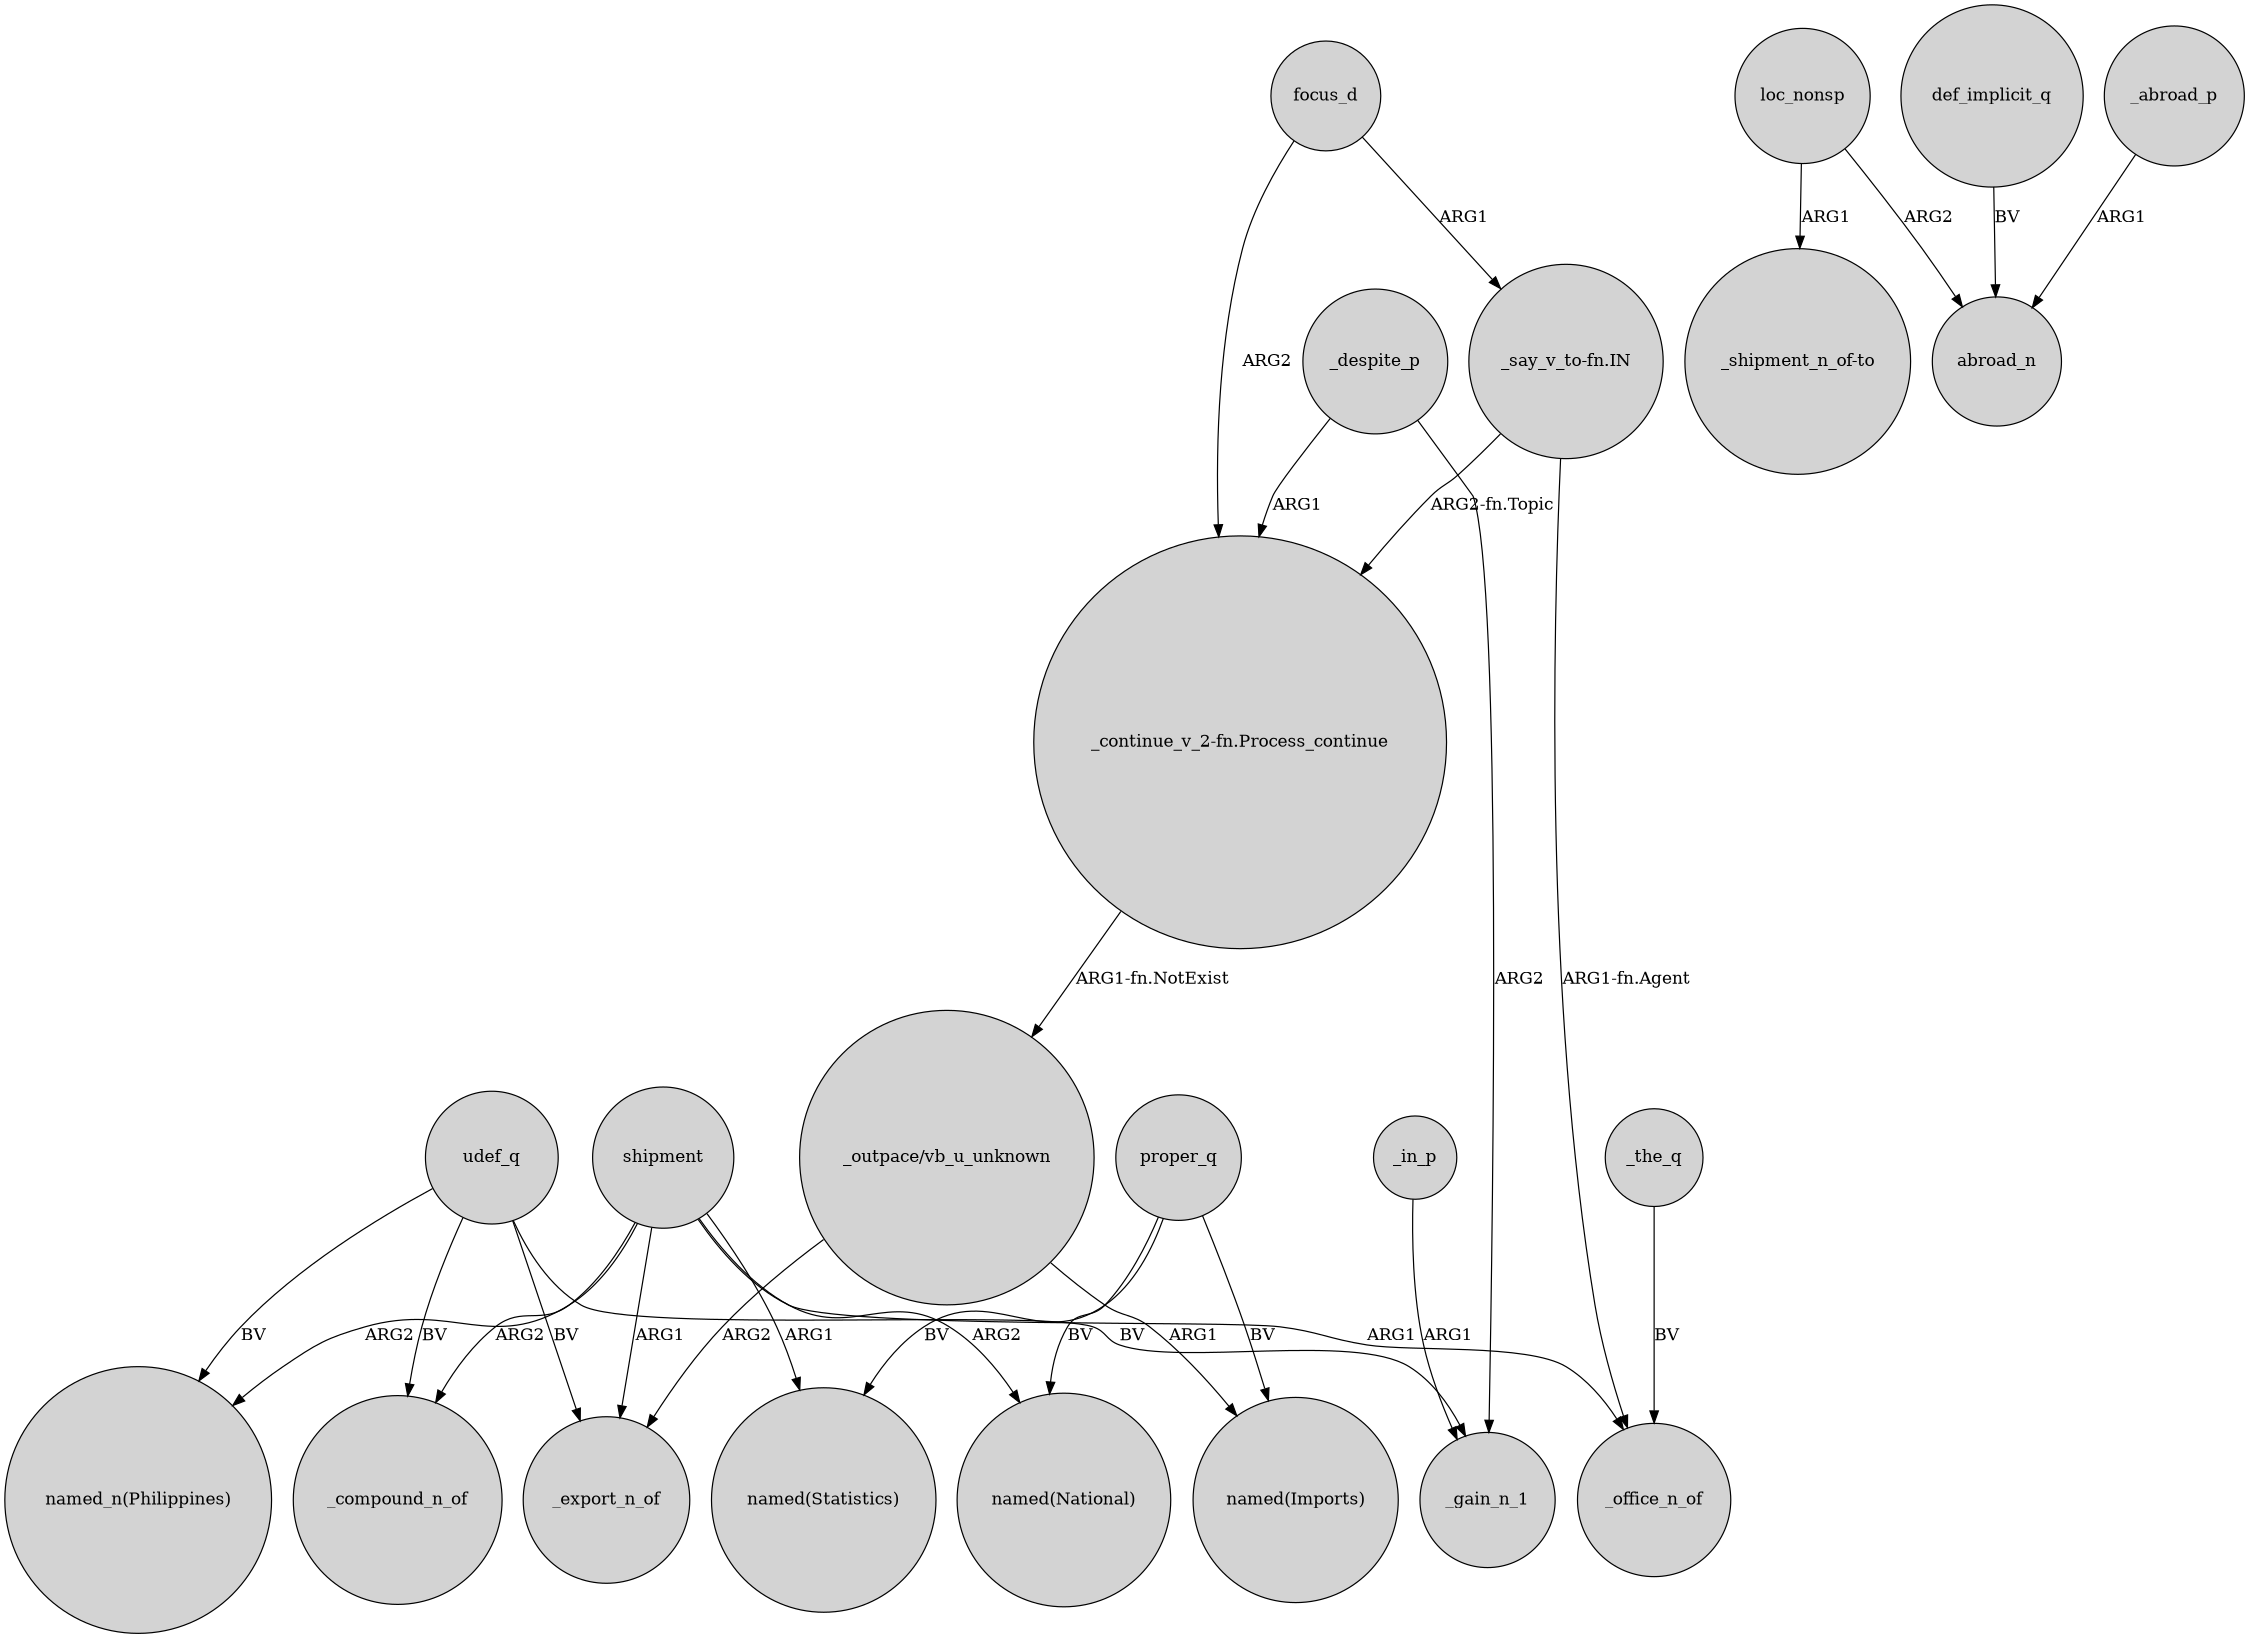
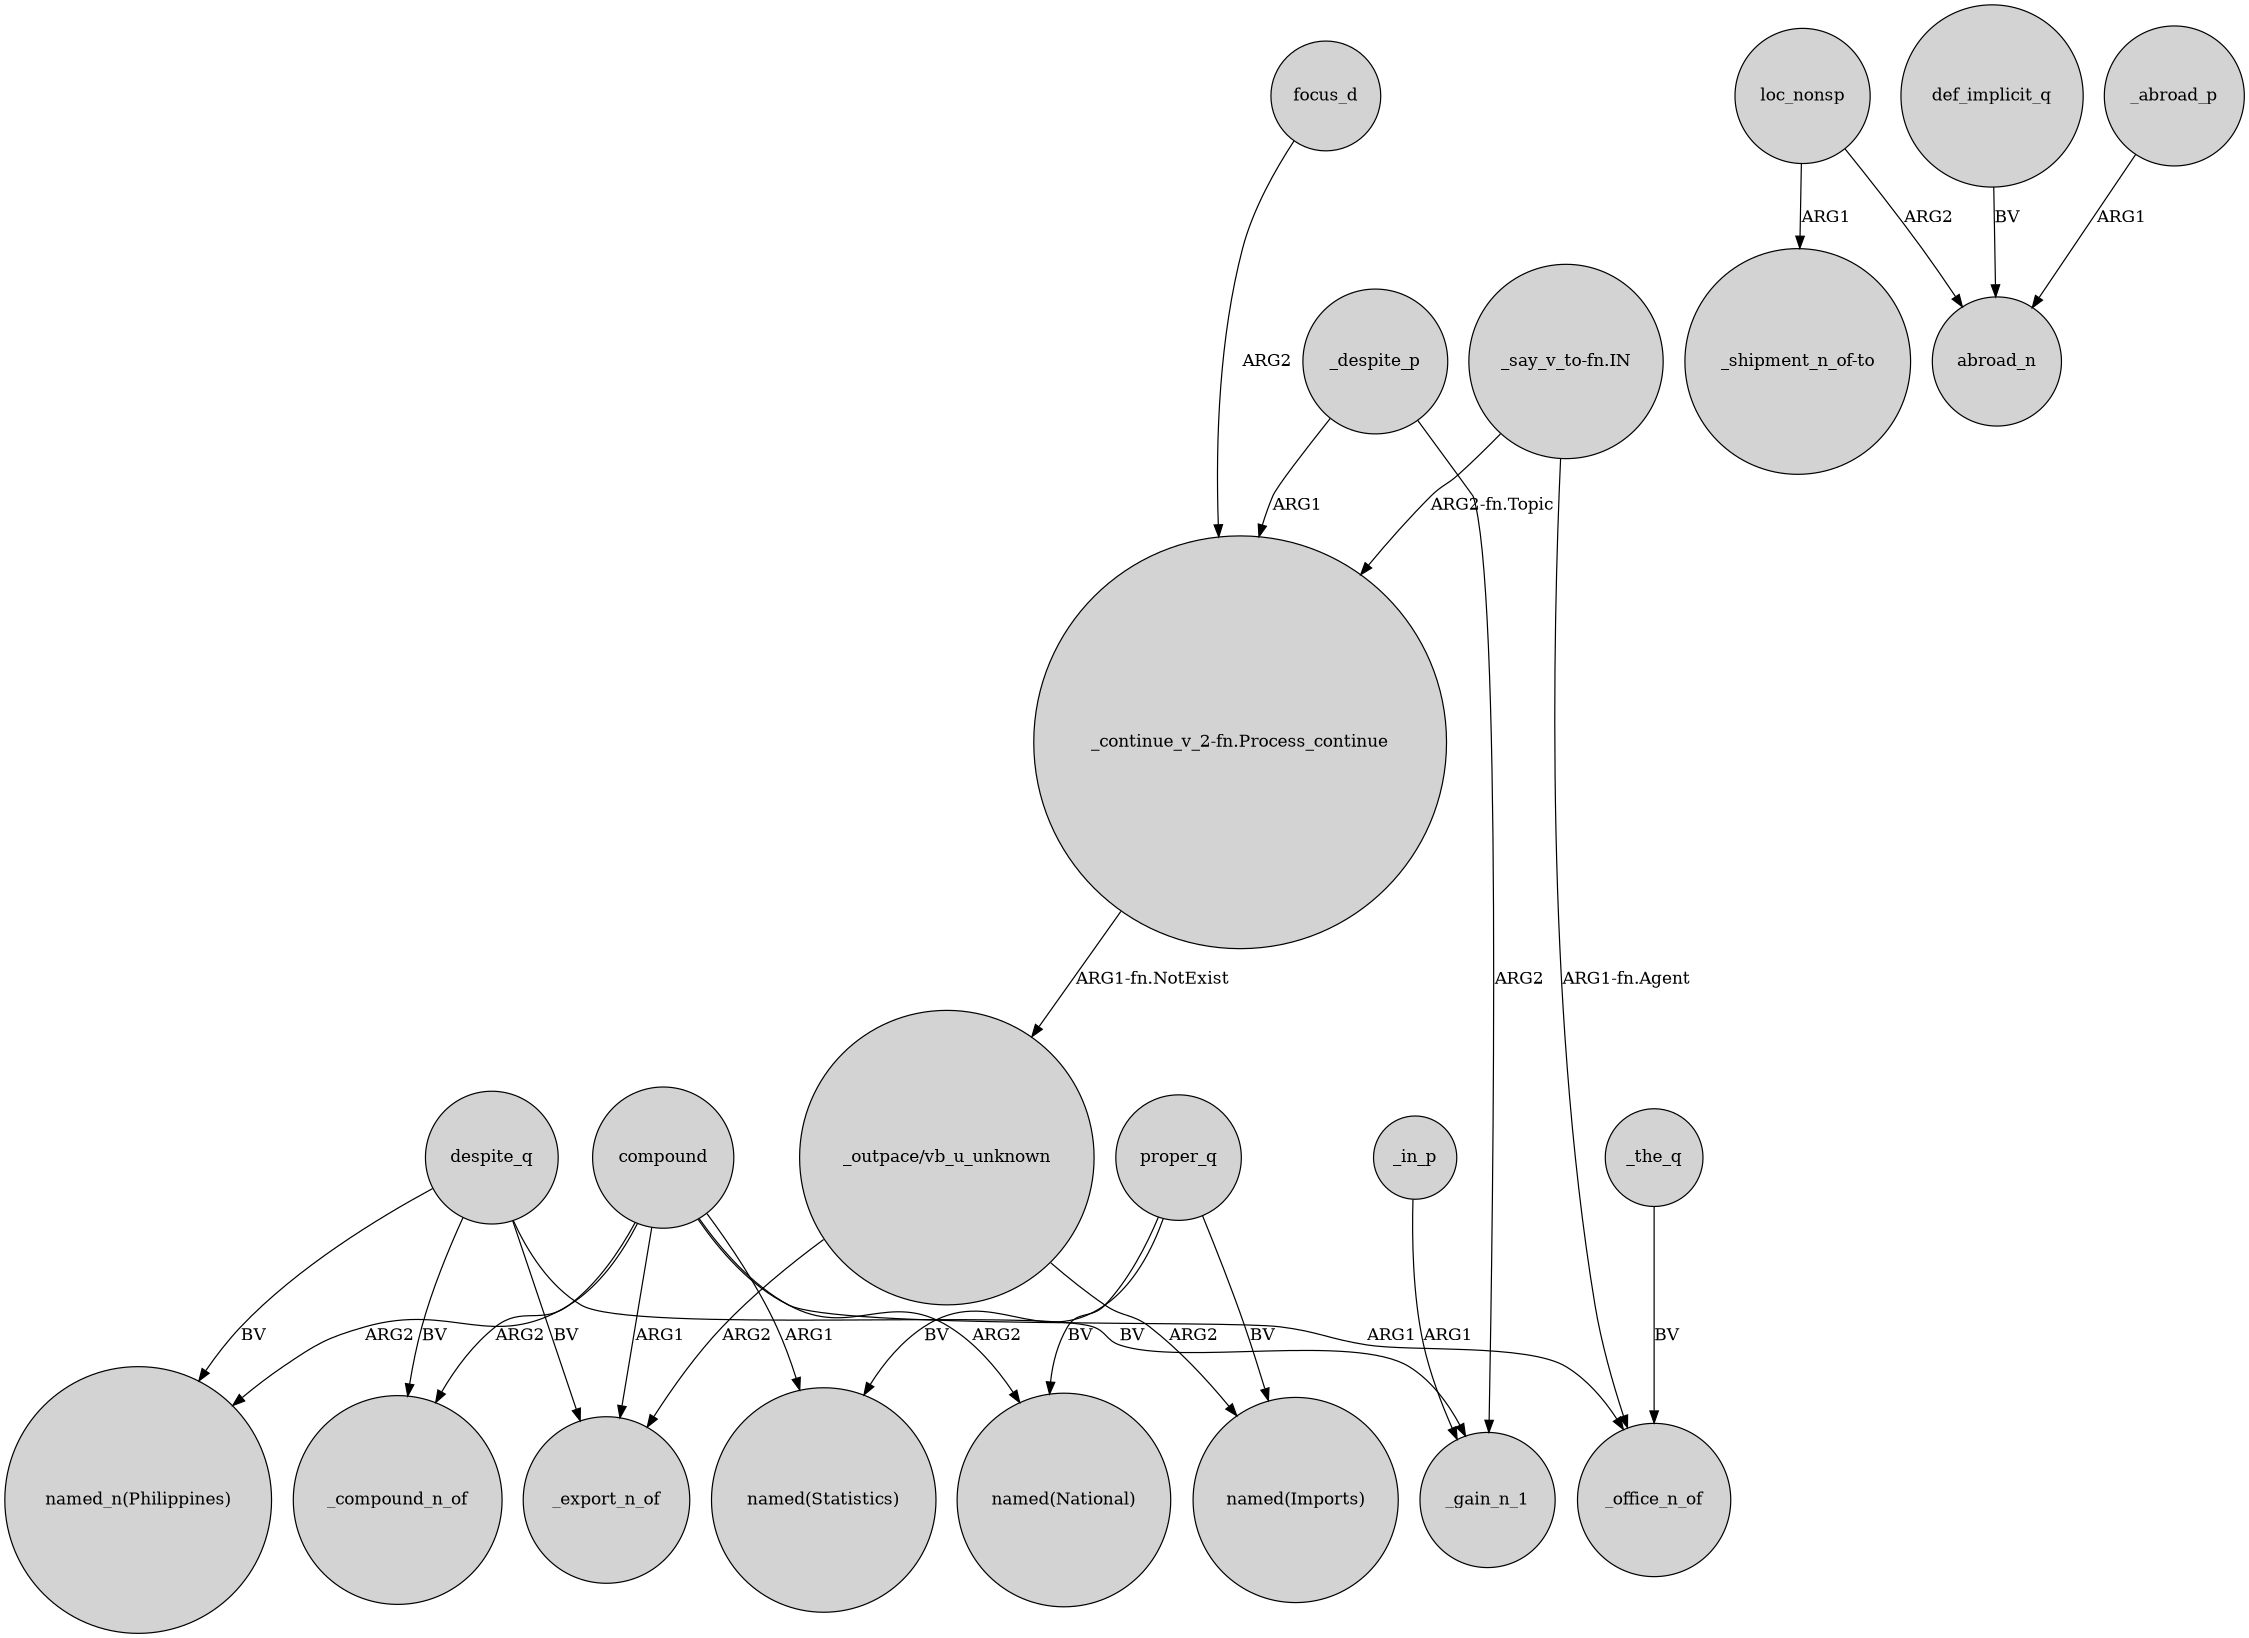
(1427, 208) -> none
(492, 1158) -> (492, 1158)
(663, 1158) -> (663, 1158)
(1194, 1336) -> (1194, 1336)
